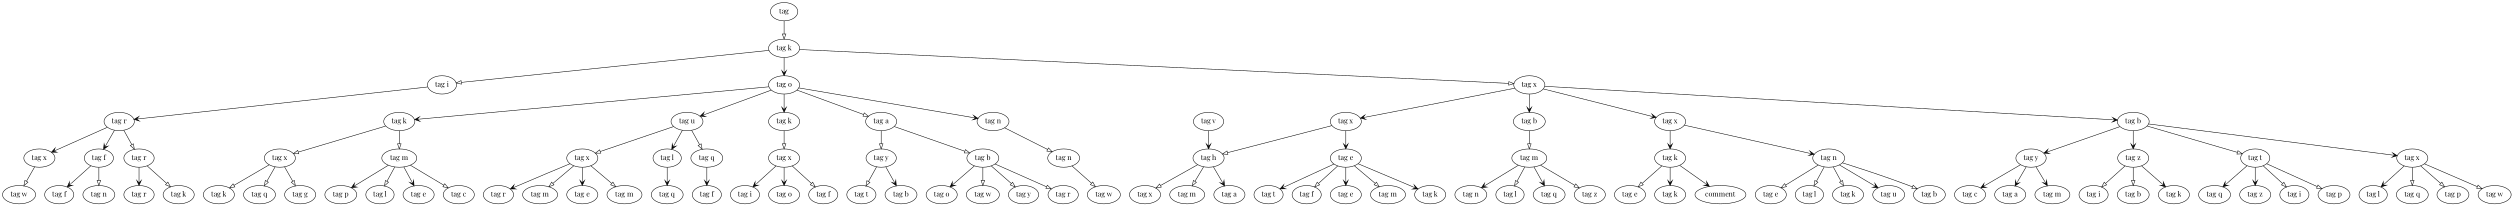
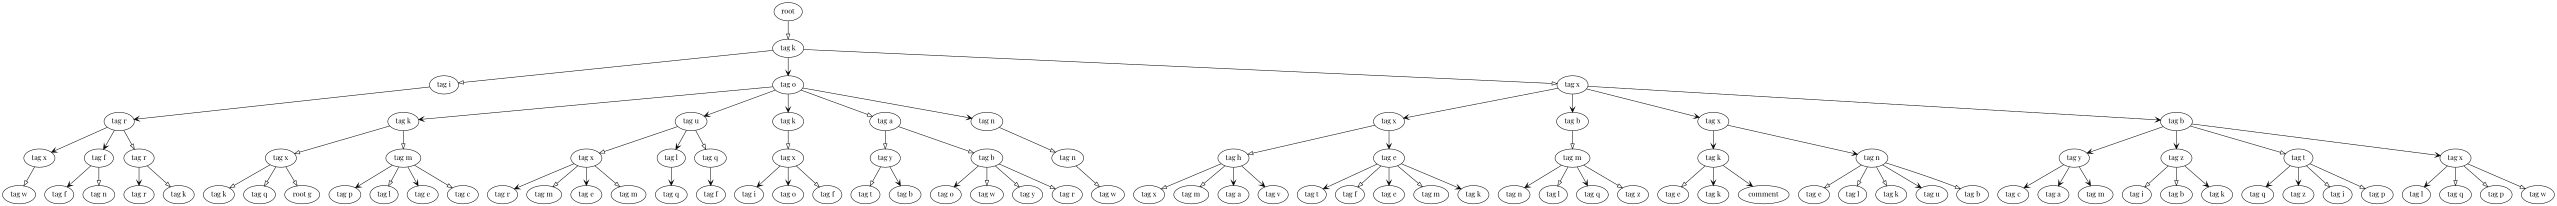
(784, 12) -> (788, 12)
(1209, 137) -> (1251, 175)
(300, 195) -> (302, 195)
